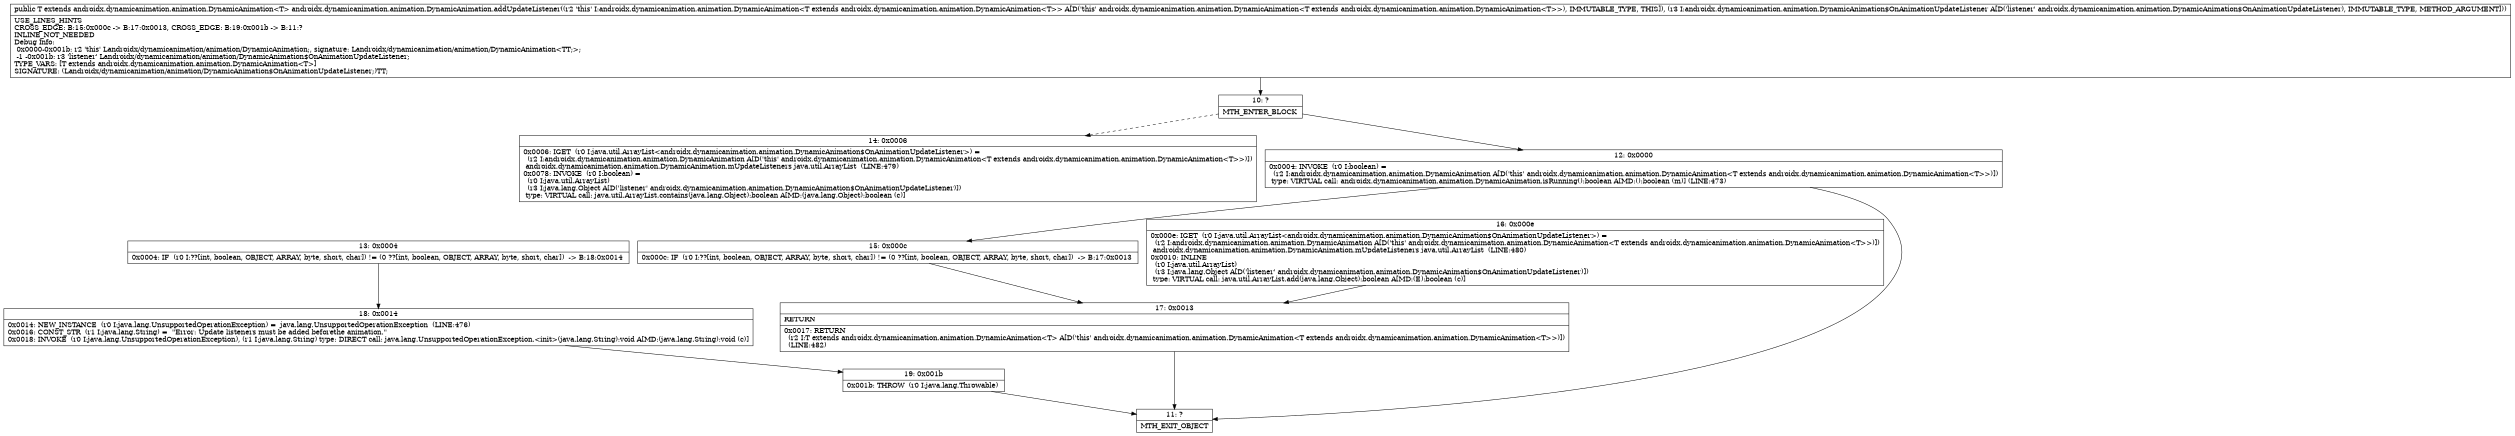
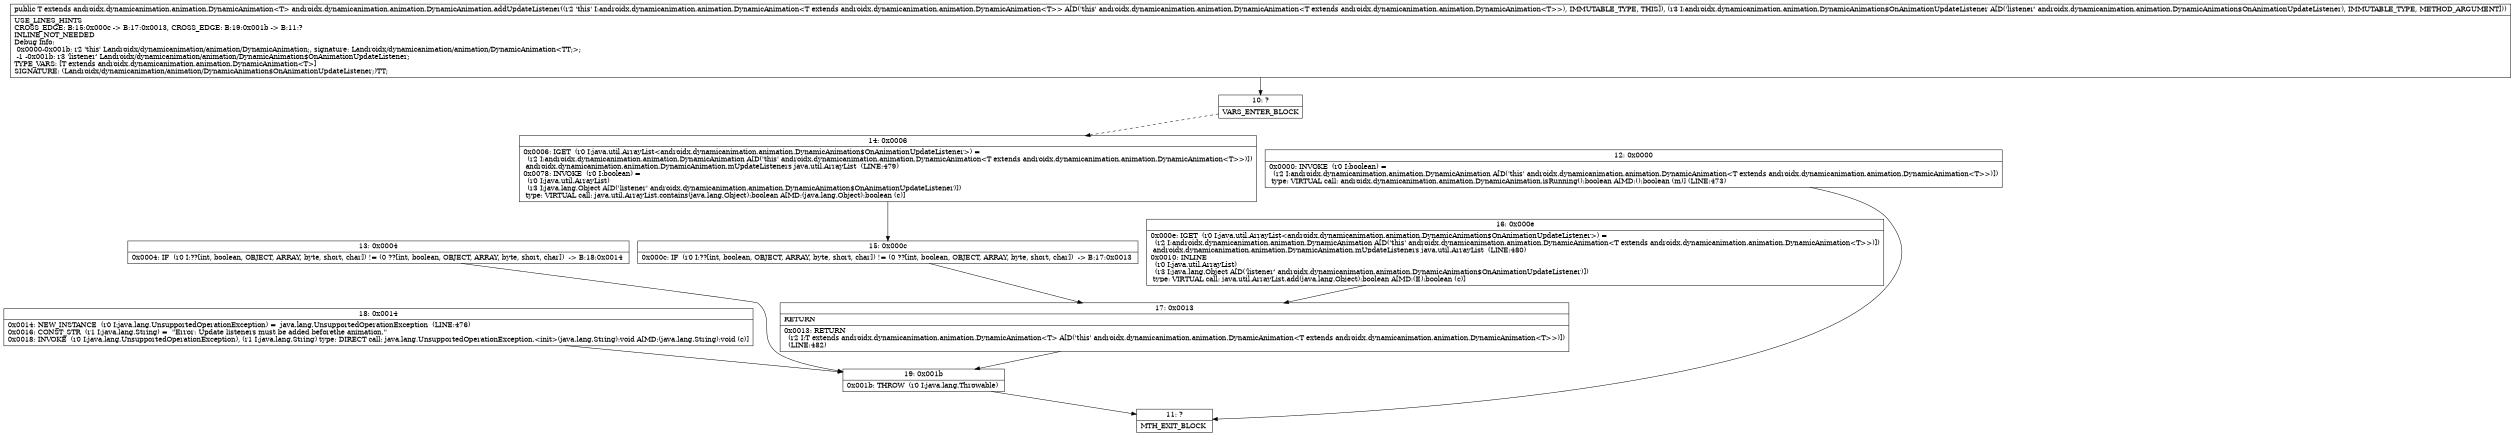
(1260, 112) -> (1261, 112)
(1410, 132) -> none
(1329, 167) -> (1329, 167)
(1208, 212) -> (888, 219)
(378, 284) -> (669, 291)
(817, 331) -> (817, 331)
(1174, 378) -> (1020, 360)
(1174, 426) -> (1173, 426)
